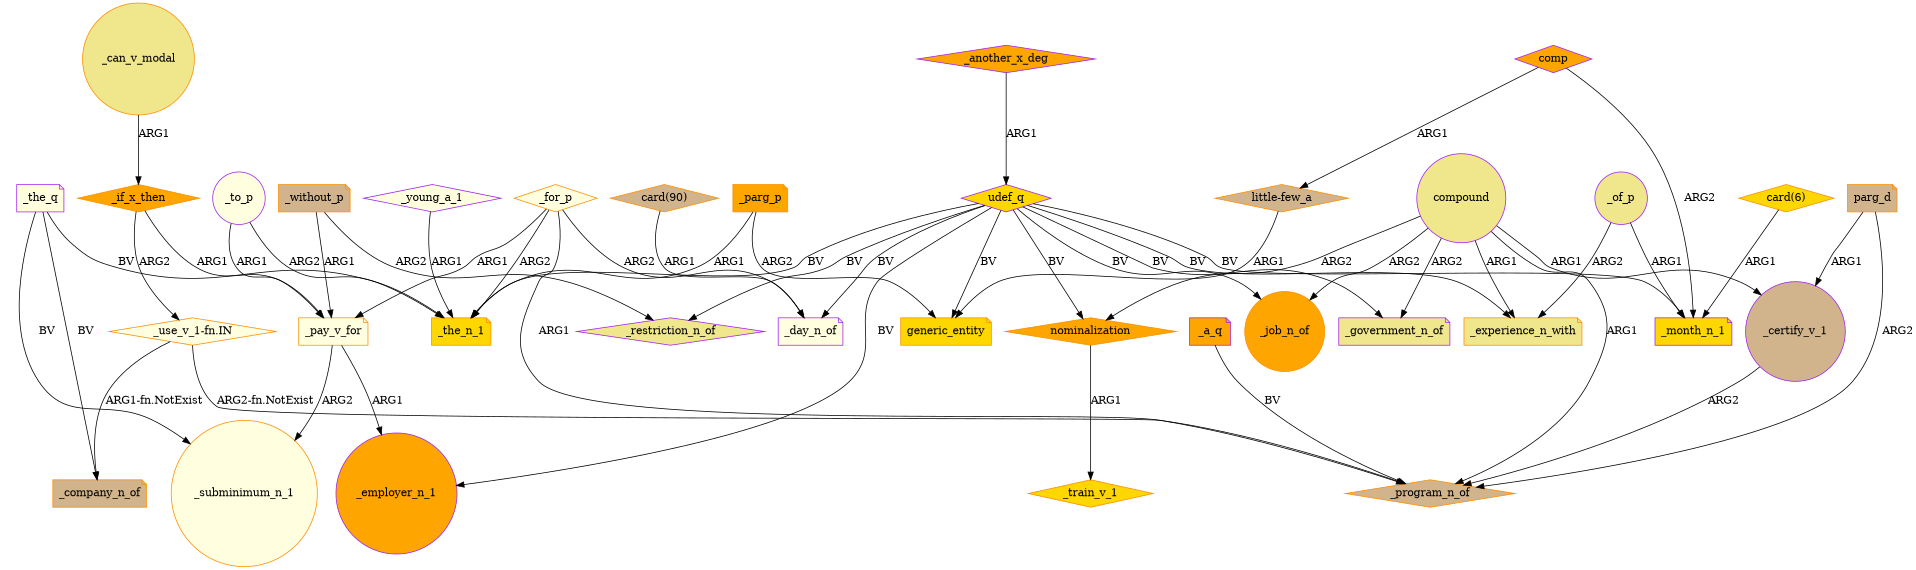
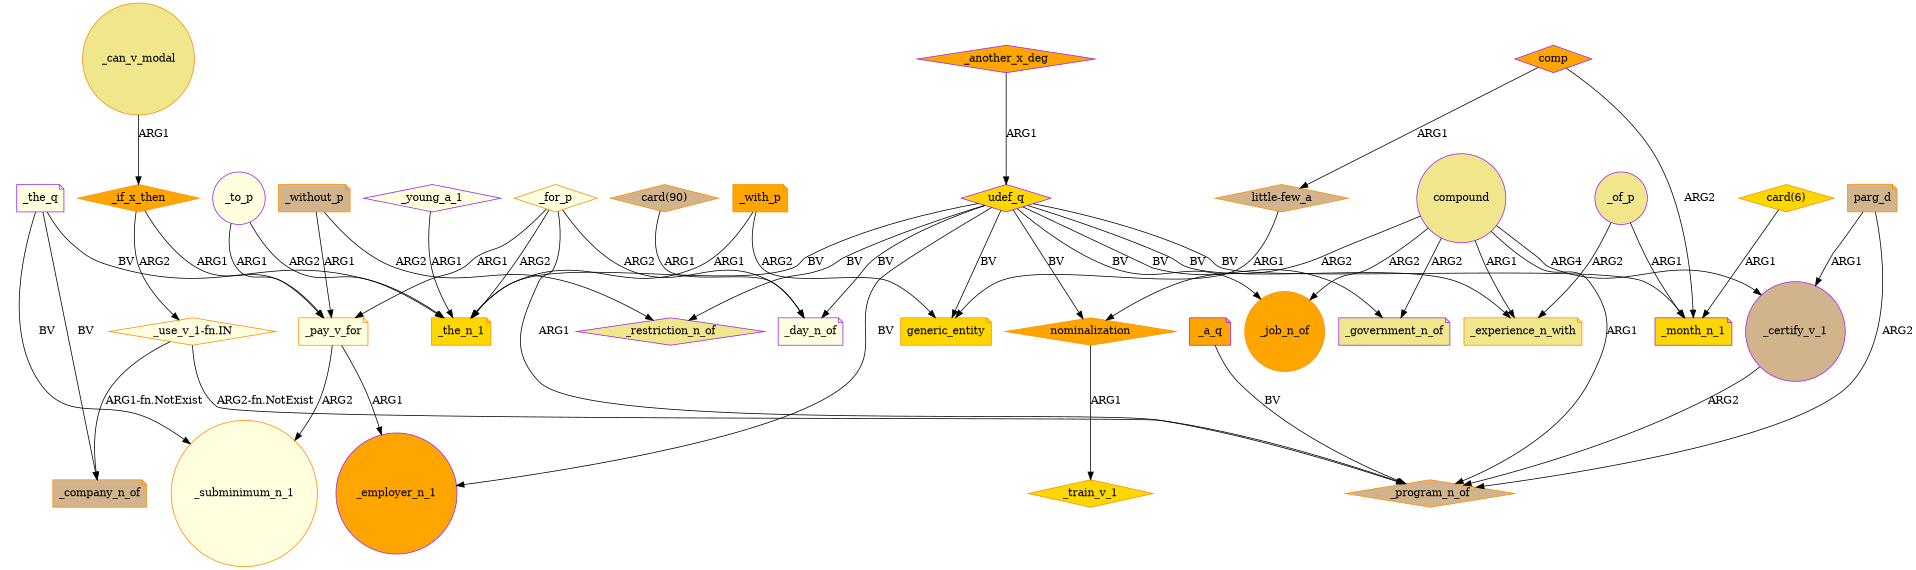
(760, 198) -> (760, 198)
(1567, 262) -> (1567, 262)
